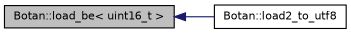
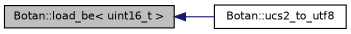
(280, 17) -> (280, 17)
